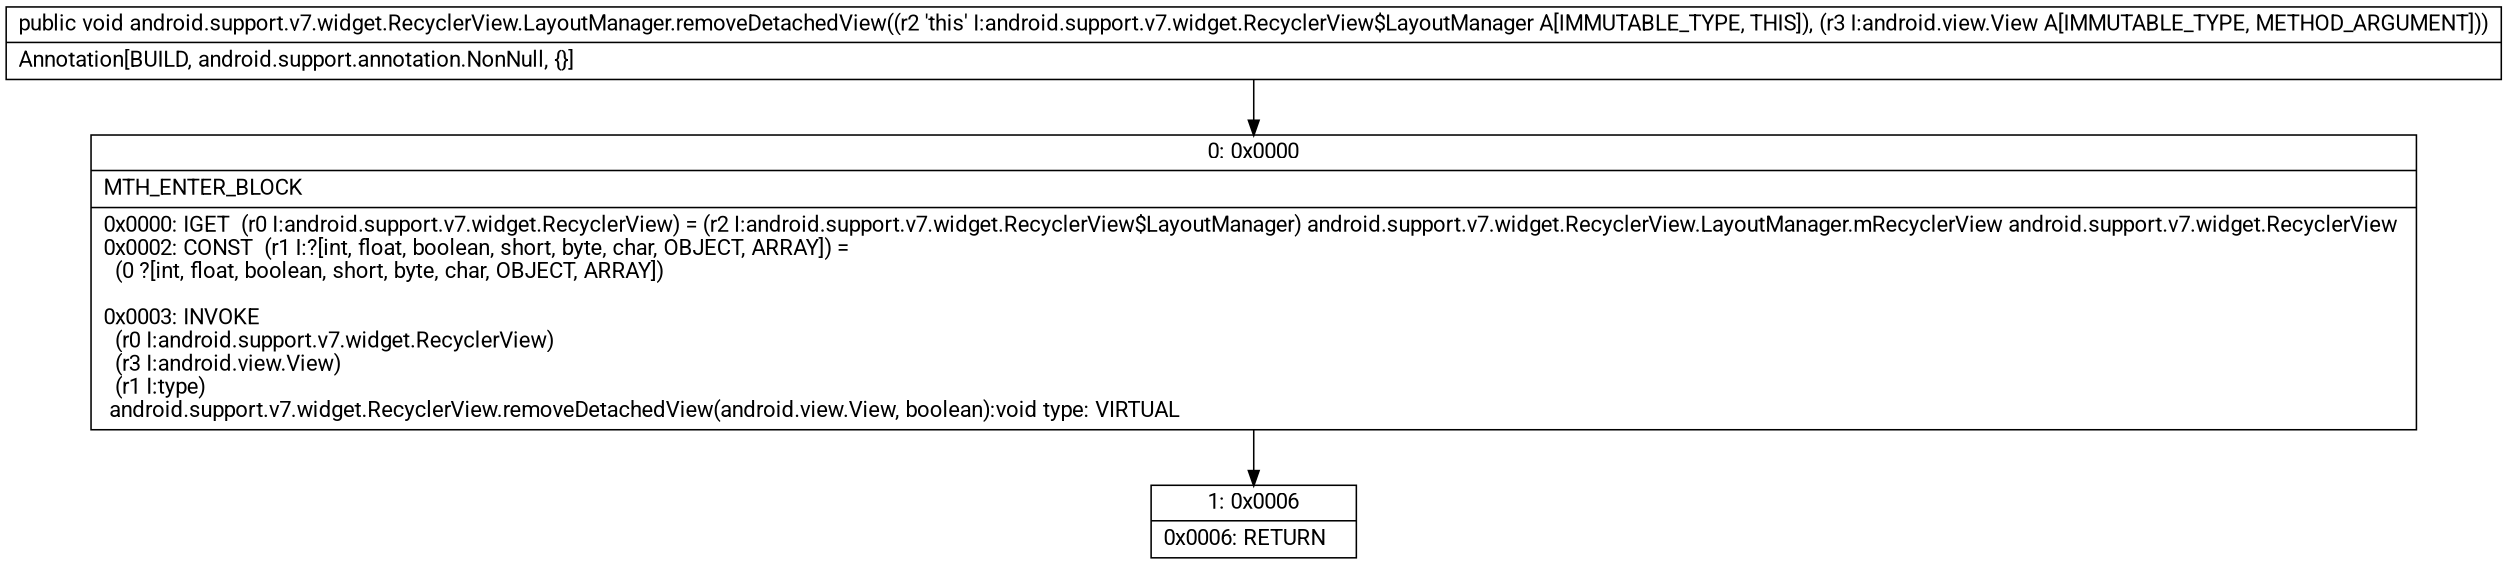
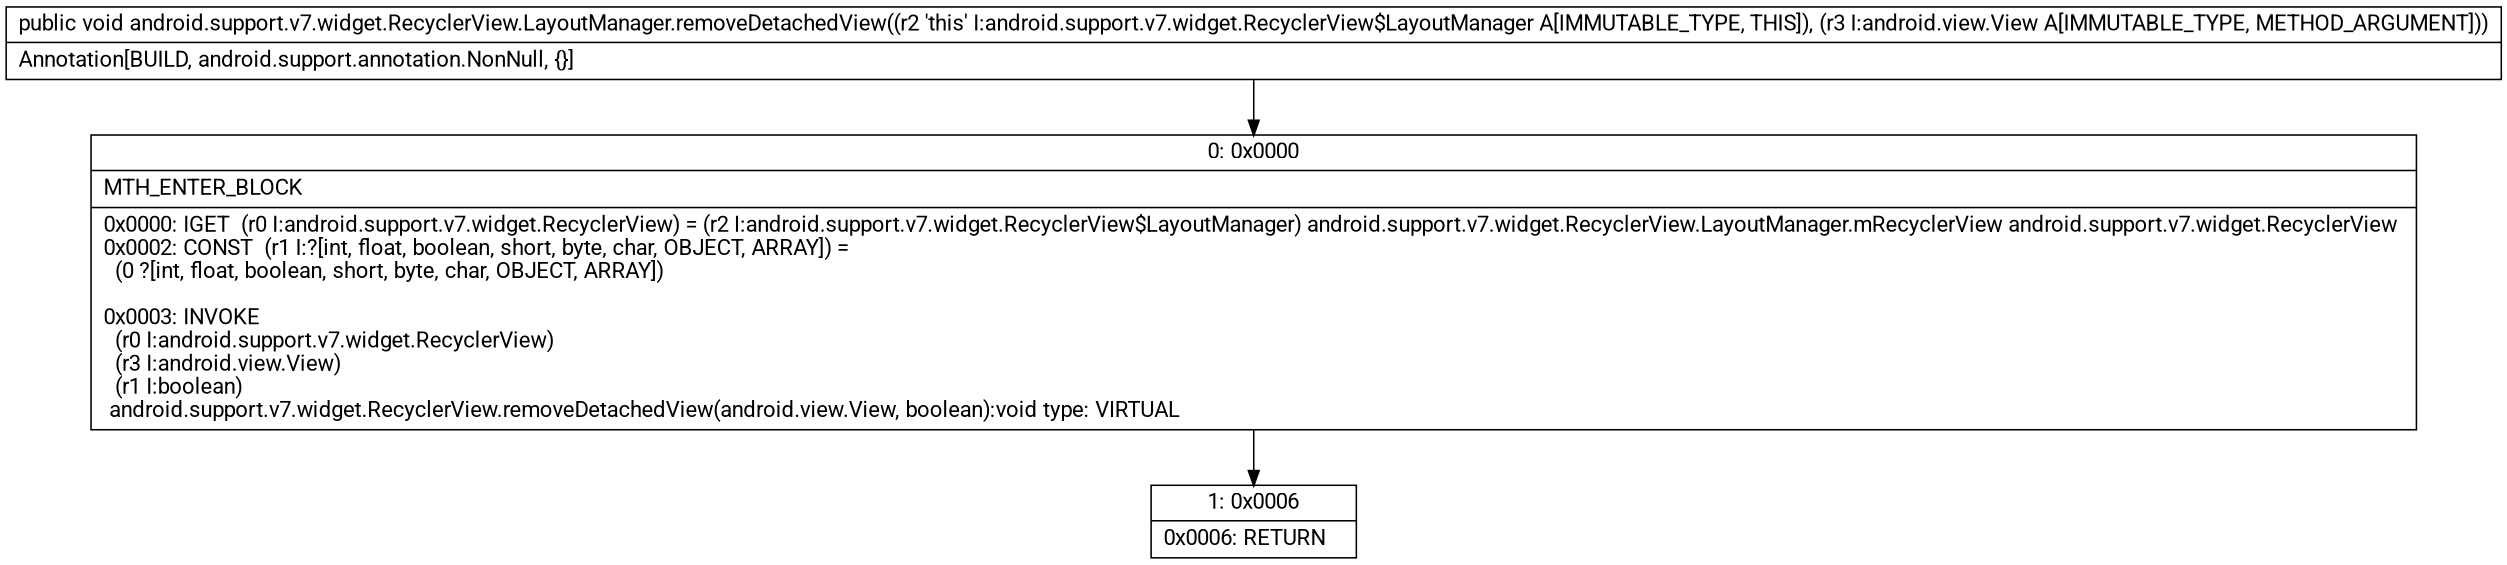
(155, 387) -> (174, 387)
